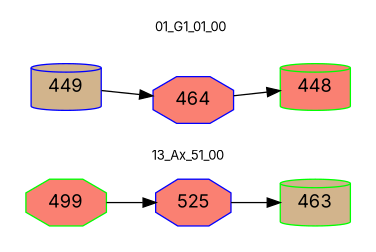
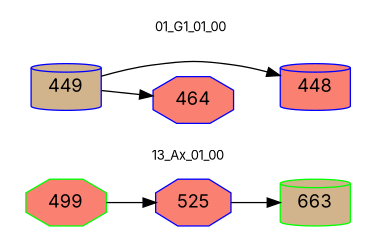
(315, 87) -> (315, 87)
(250, 94) -> (184, 62)
(188, 156) -> (188, 156)
(315, 203) -> (315, 203)
